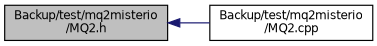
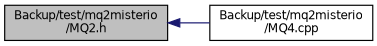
(291, 23) -> (291, 23)
